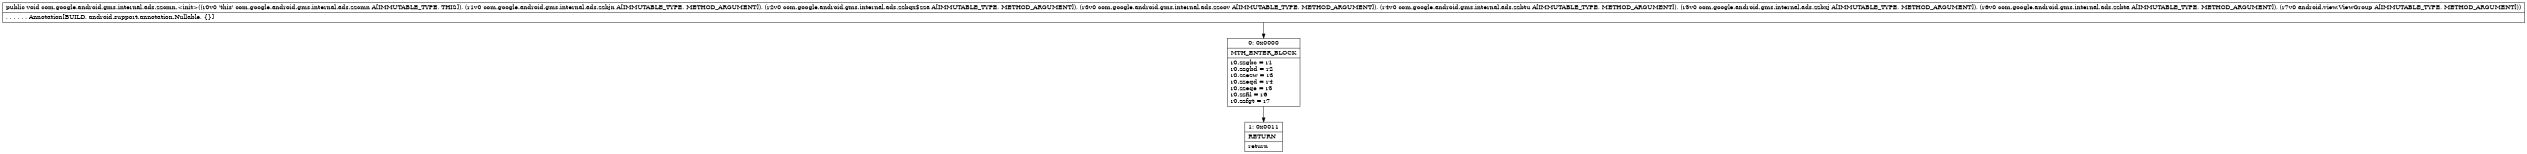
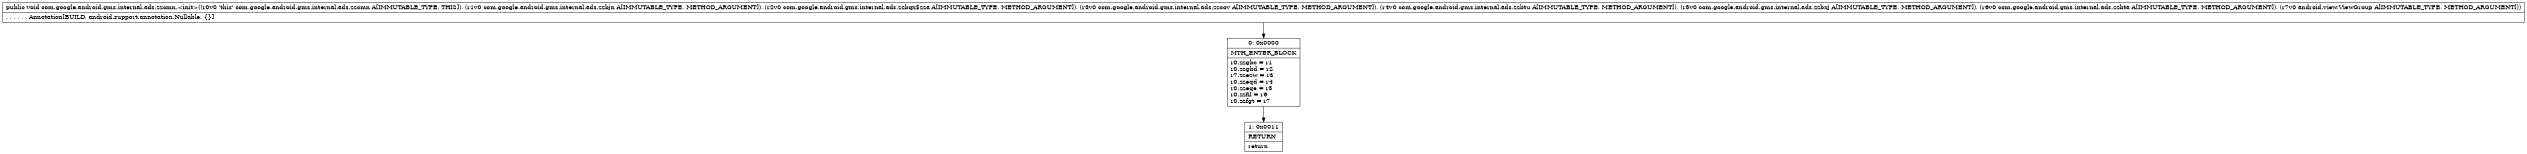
(1252, 76) -> (1252, 76)
